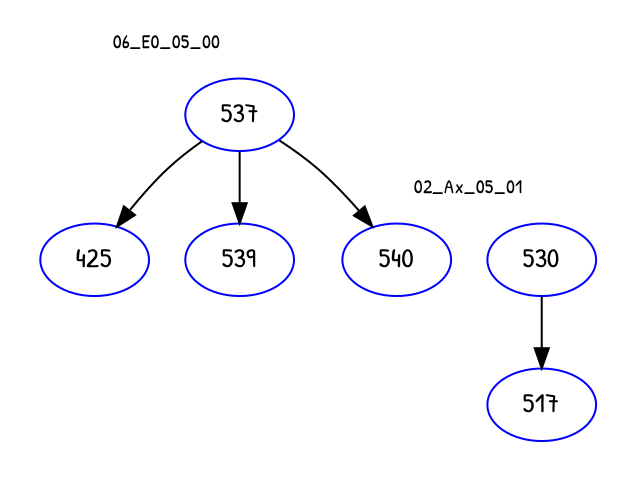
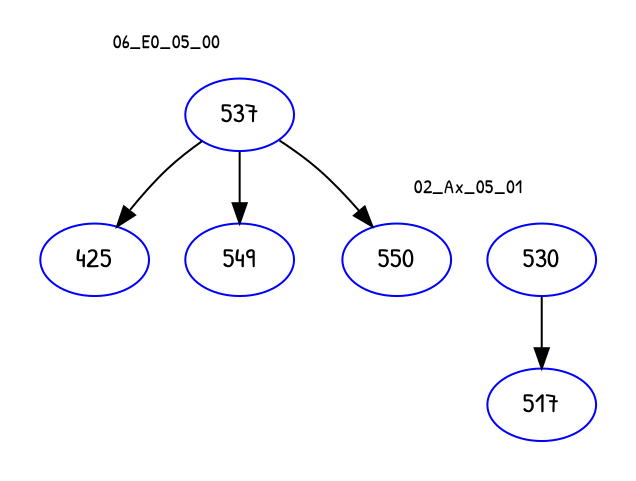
(240, 260) -> (240, 260)
(397, 260) -> (397, 260)
